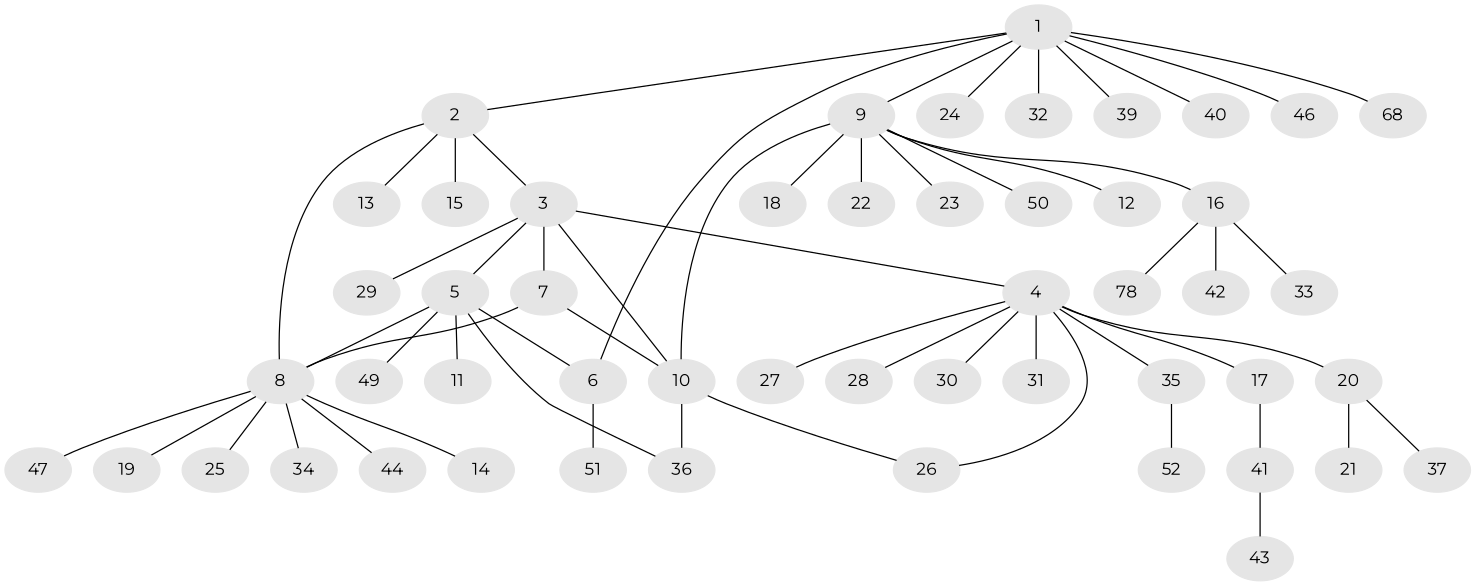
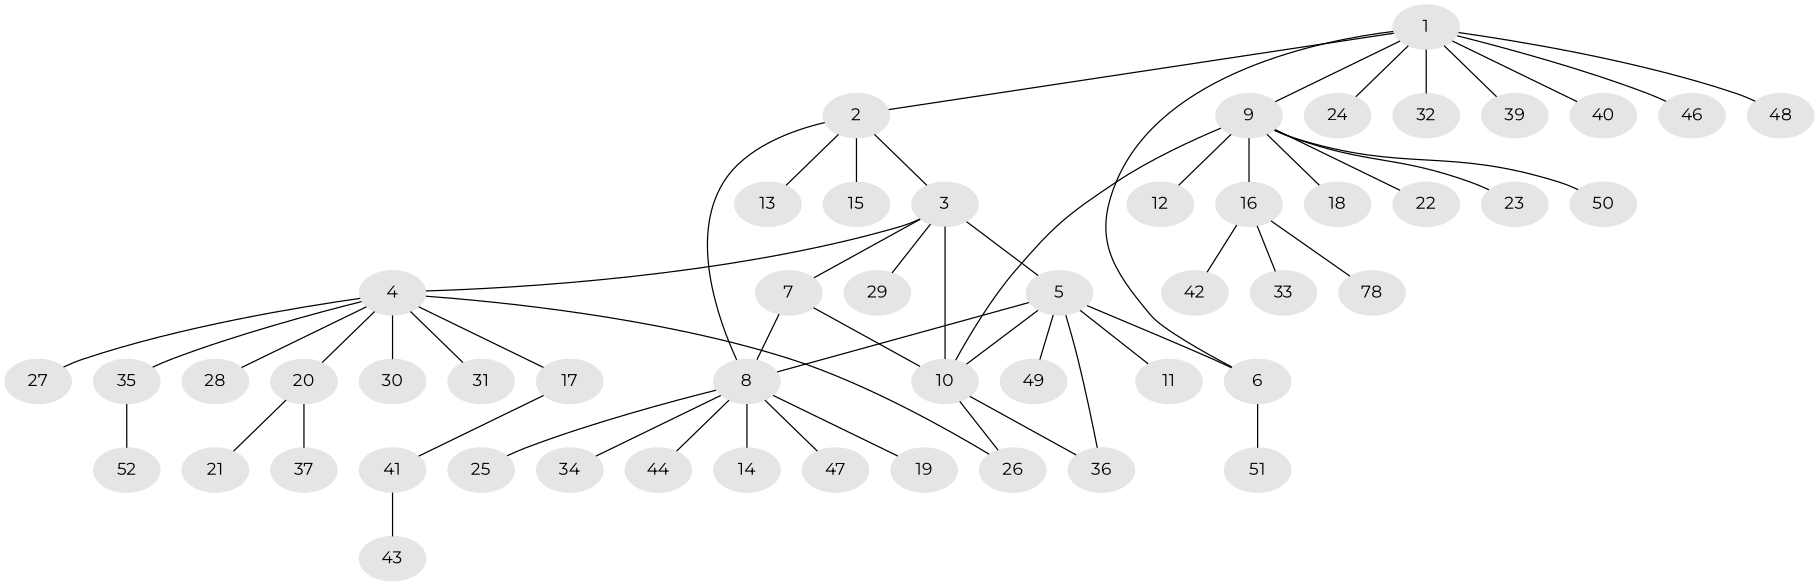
(1393, 116) -> (1781, 116)
none -> (1002, 337)
